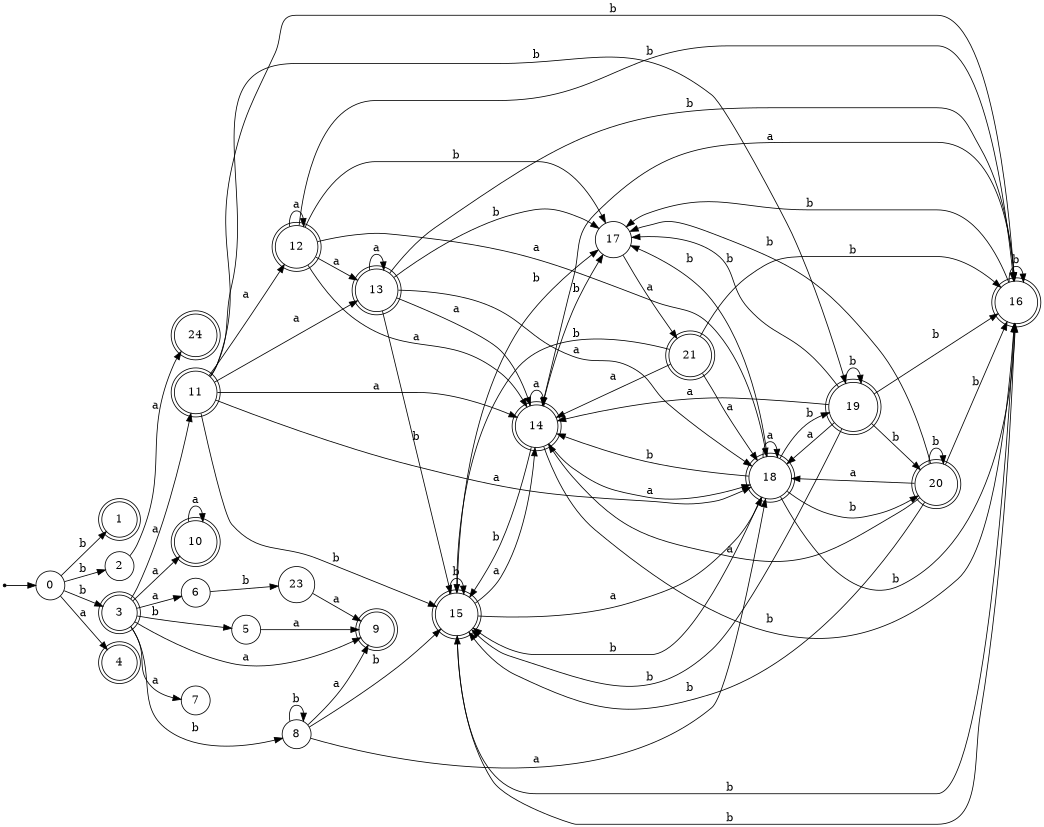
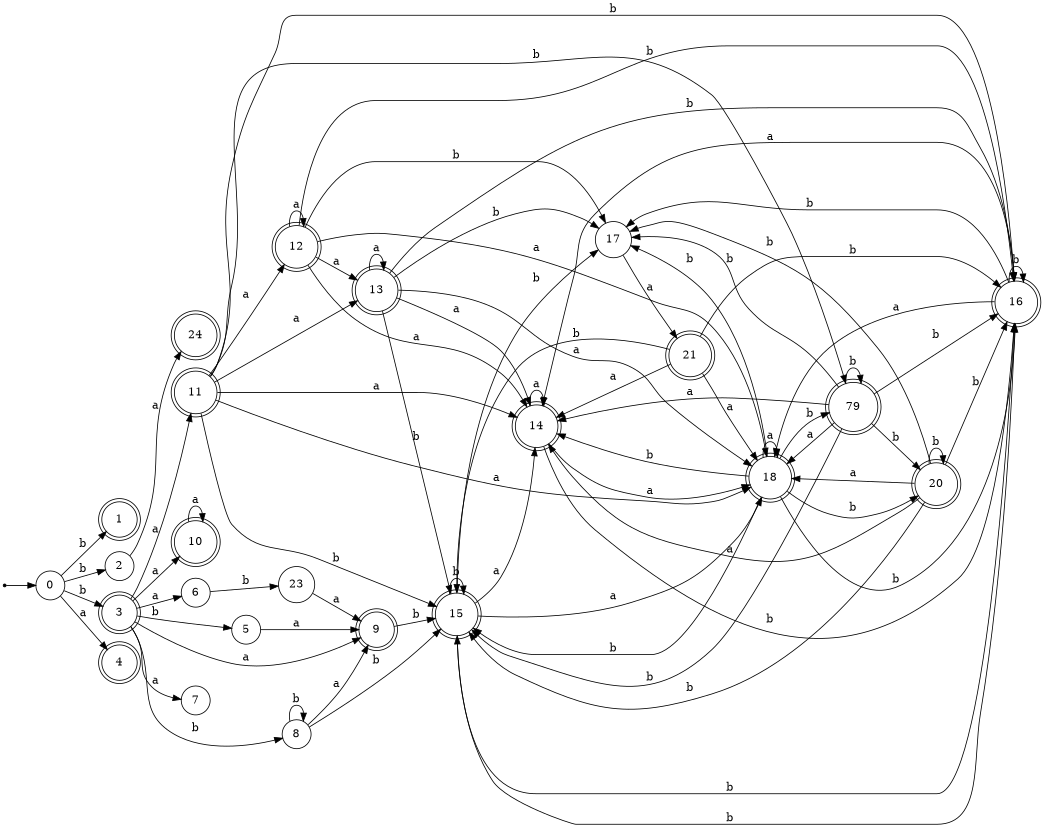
(566, 328) -> none
(853, 407) -> (853, 407)
(510, 521) -> (411, 623)
(619, 753) -> (854, 332)
